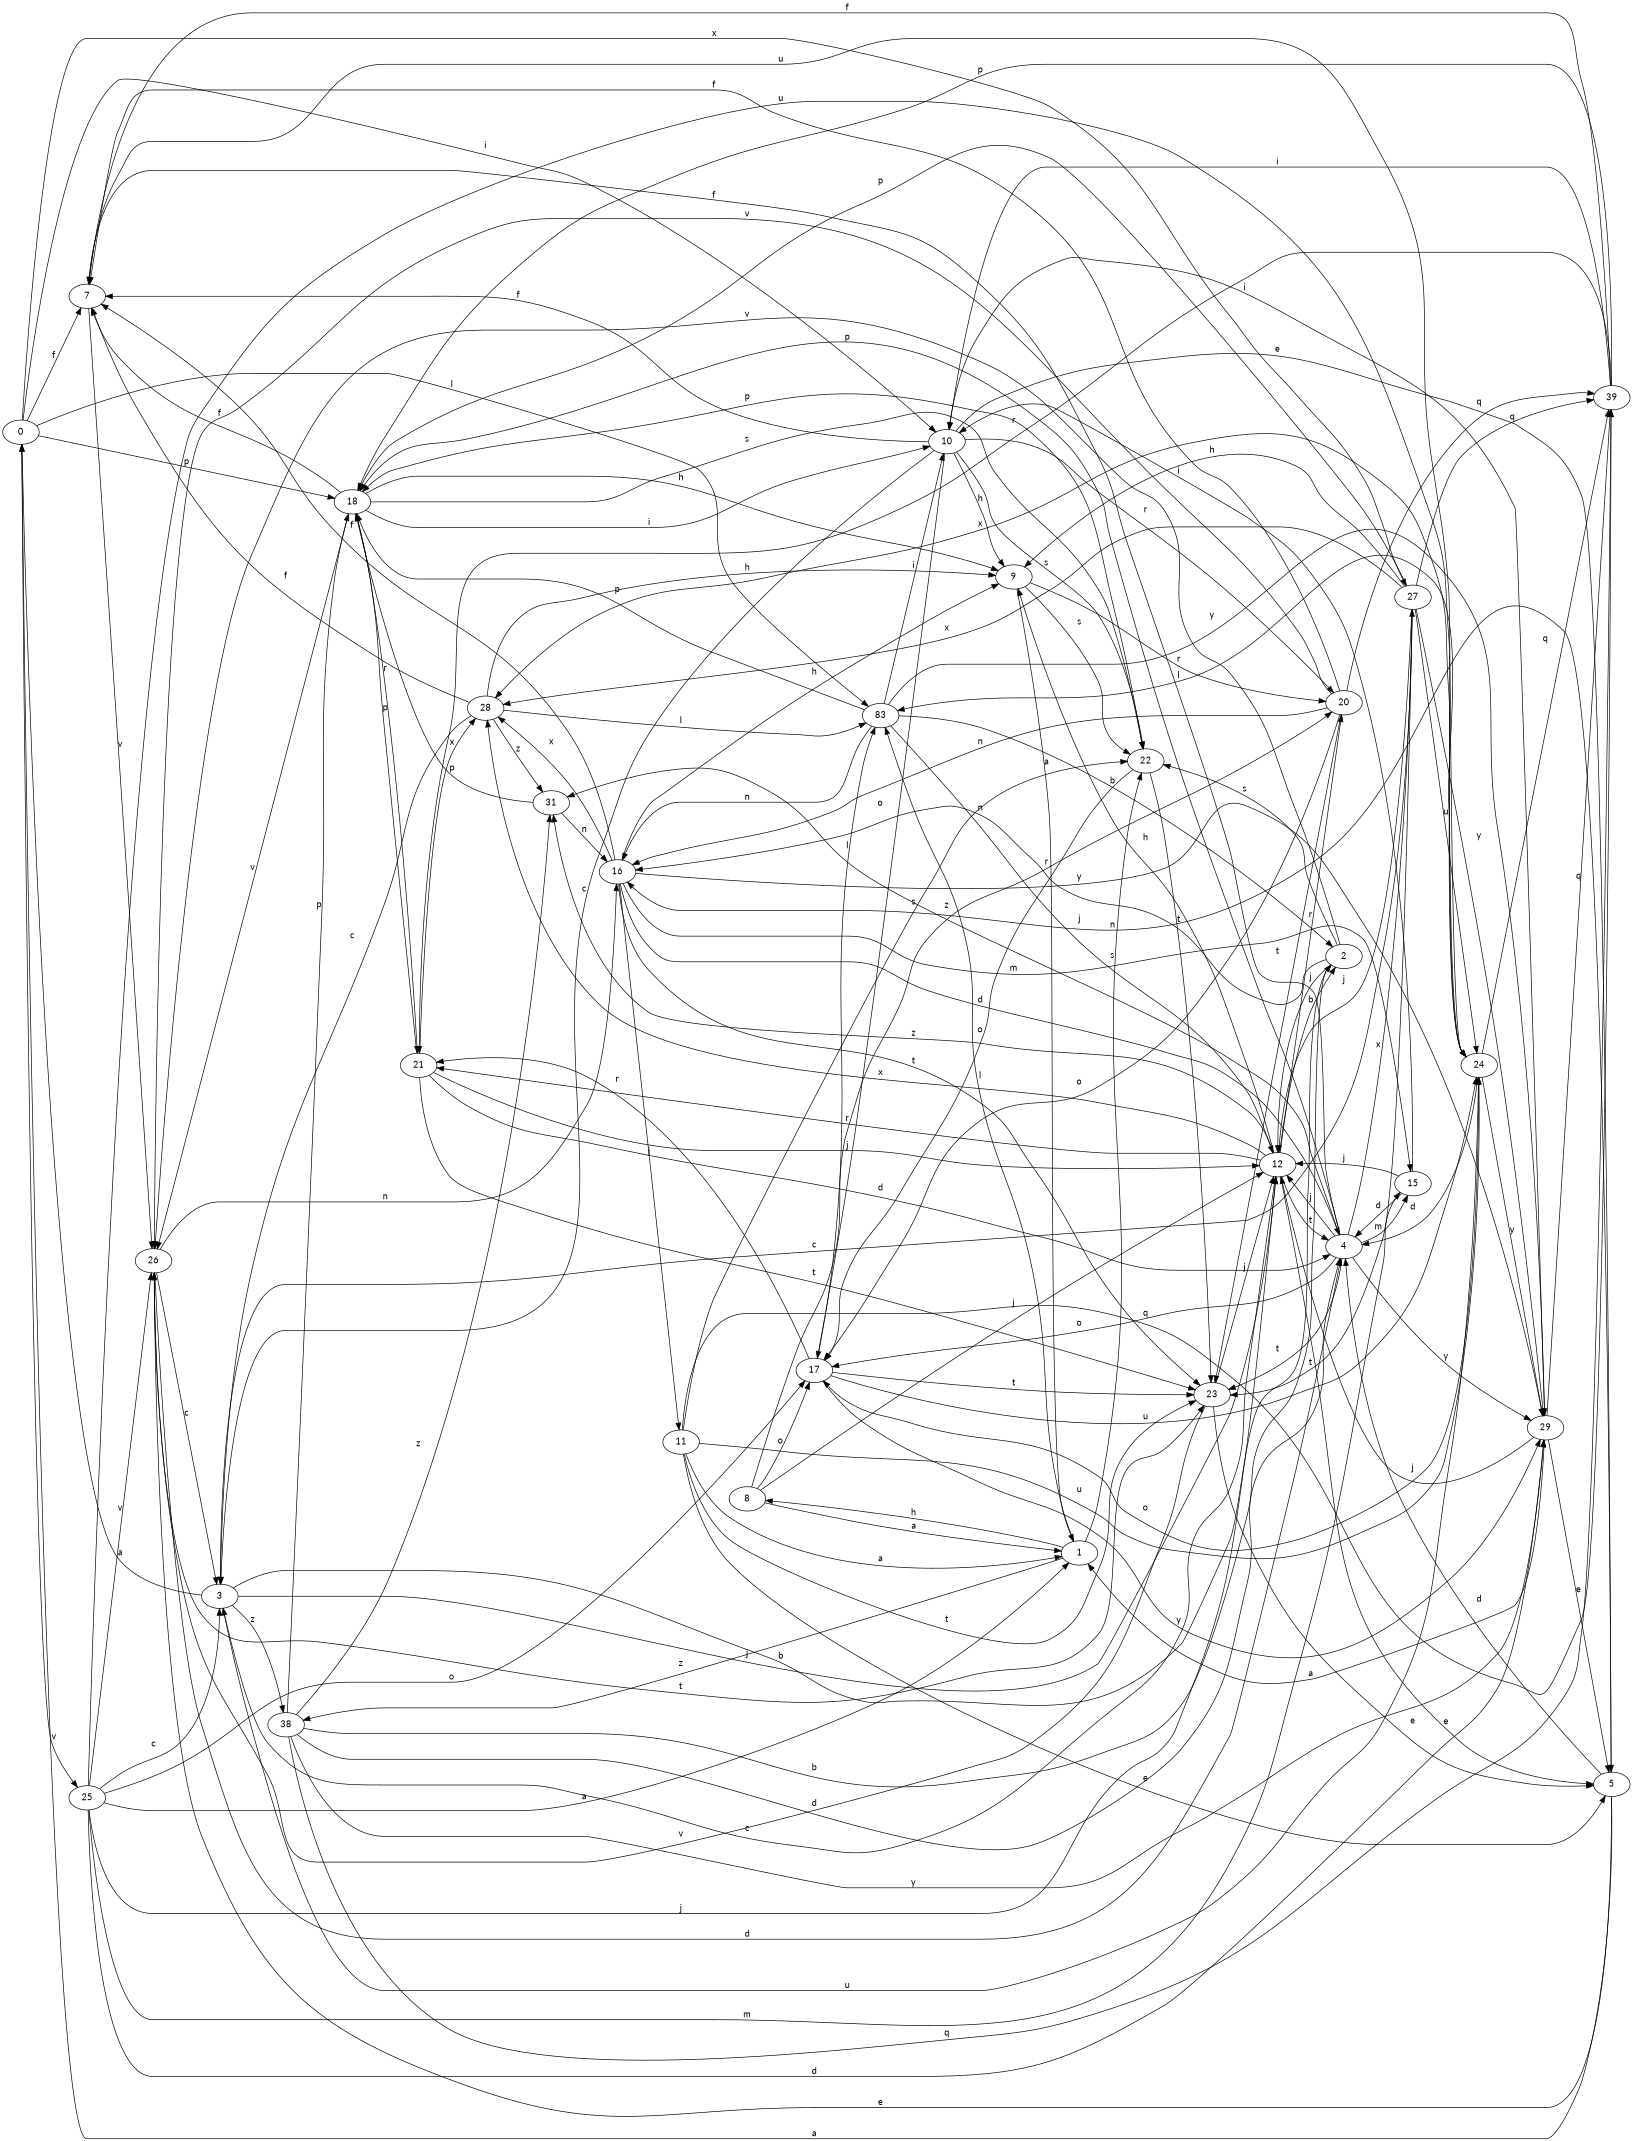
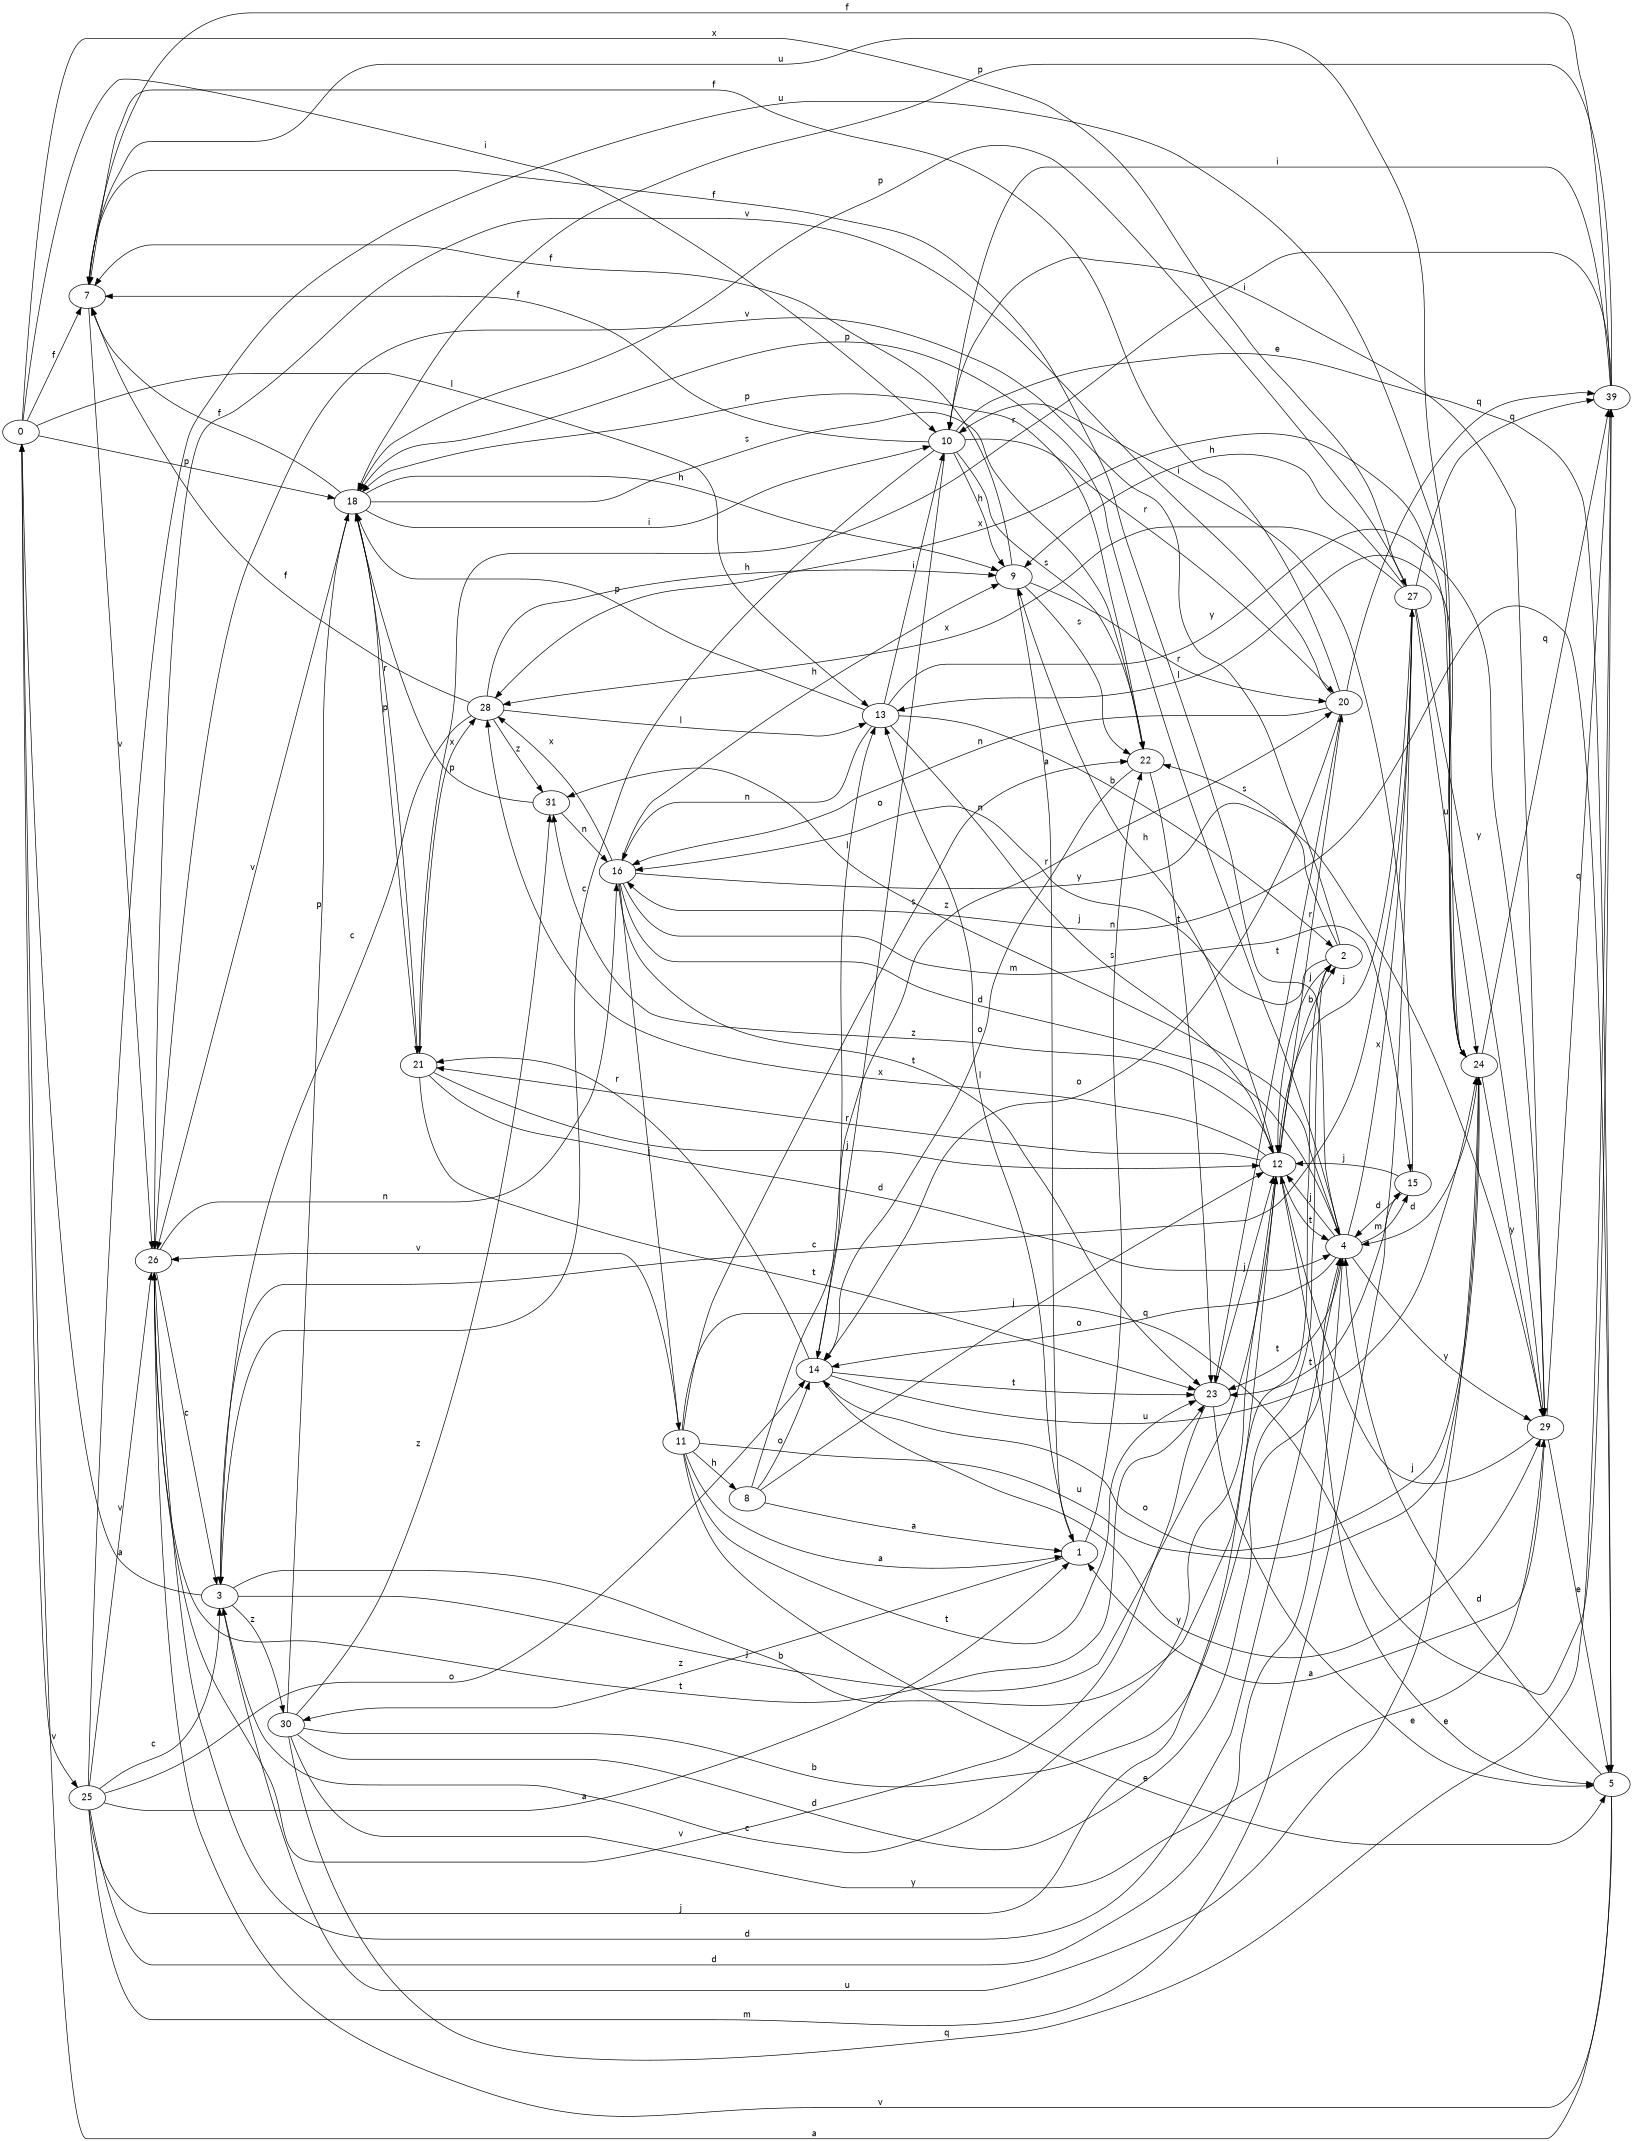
(381, 573) -> (623, 271)
(881, 716) -> (881, 716)
none -> (495, 1253)
(814, 1370) -> (814, 1370)
(918, 1519) -> (712, 1468)
(286, 1725) -> (286, 1725)
(877, 2077) -> (915, 1965)
(881, 2103) -> (881, 2103)
